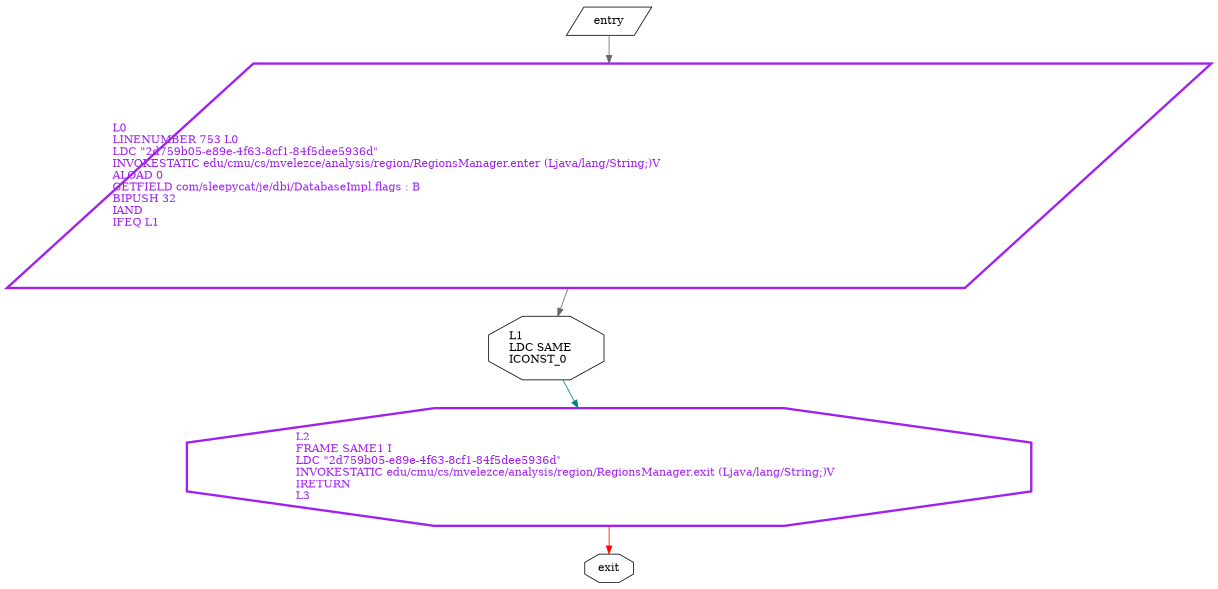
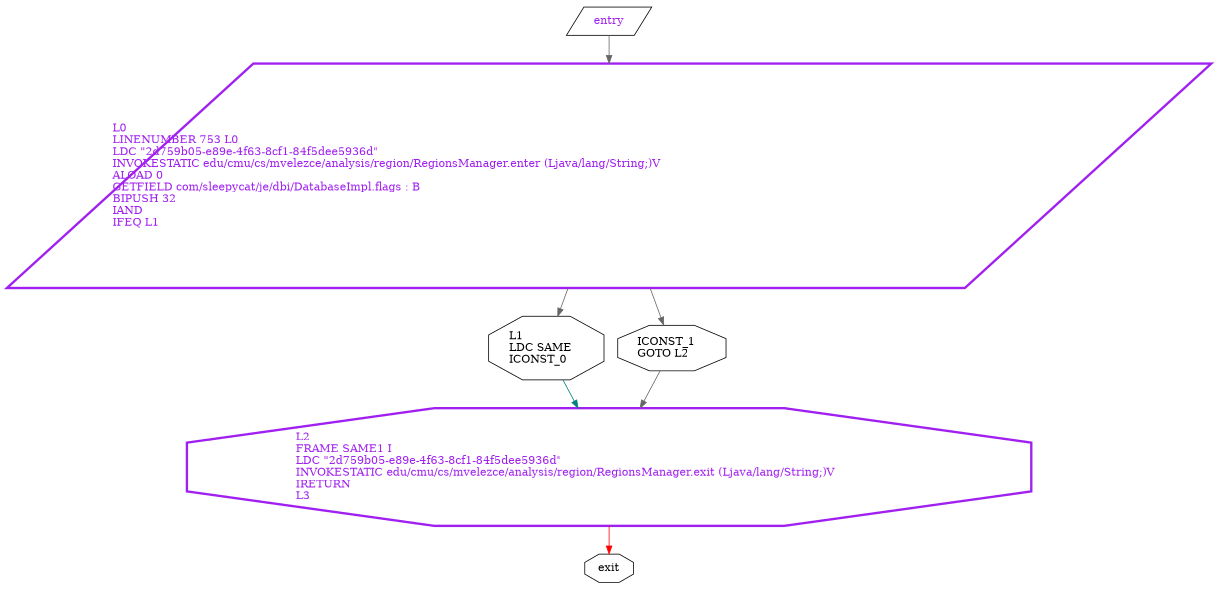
(609, 21) -> (609, 21)
none -> (672, 348)
